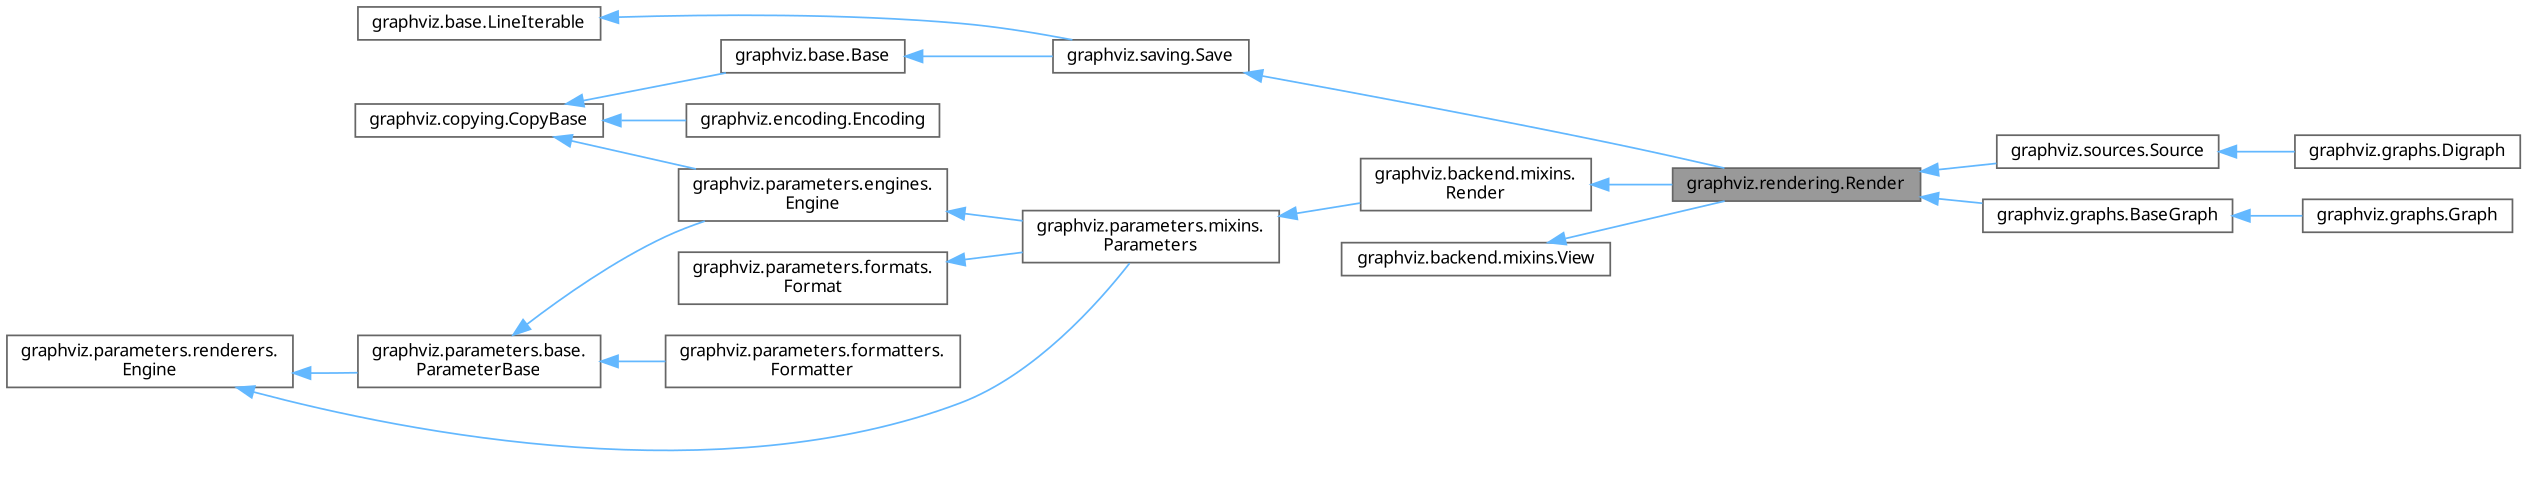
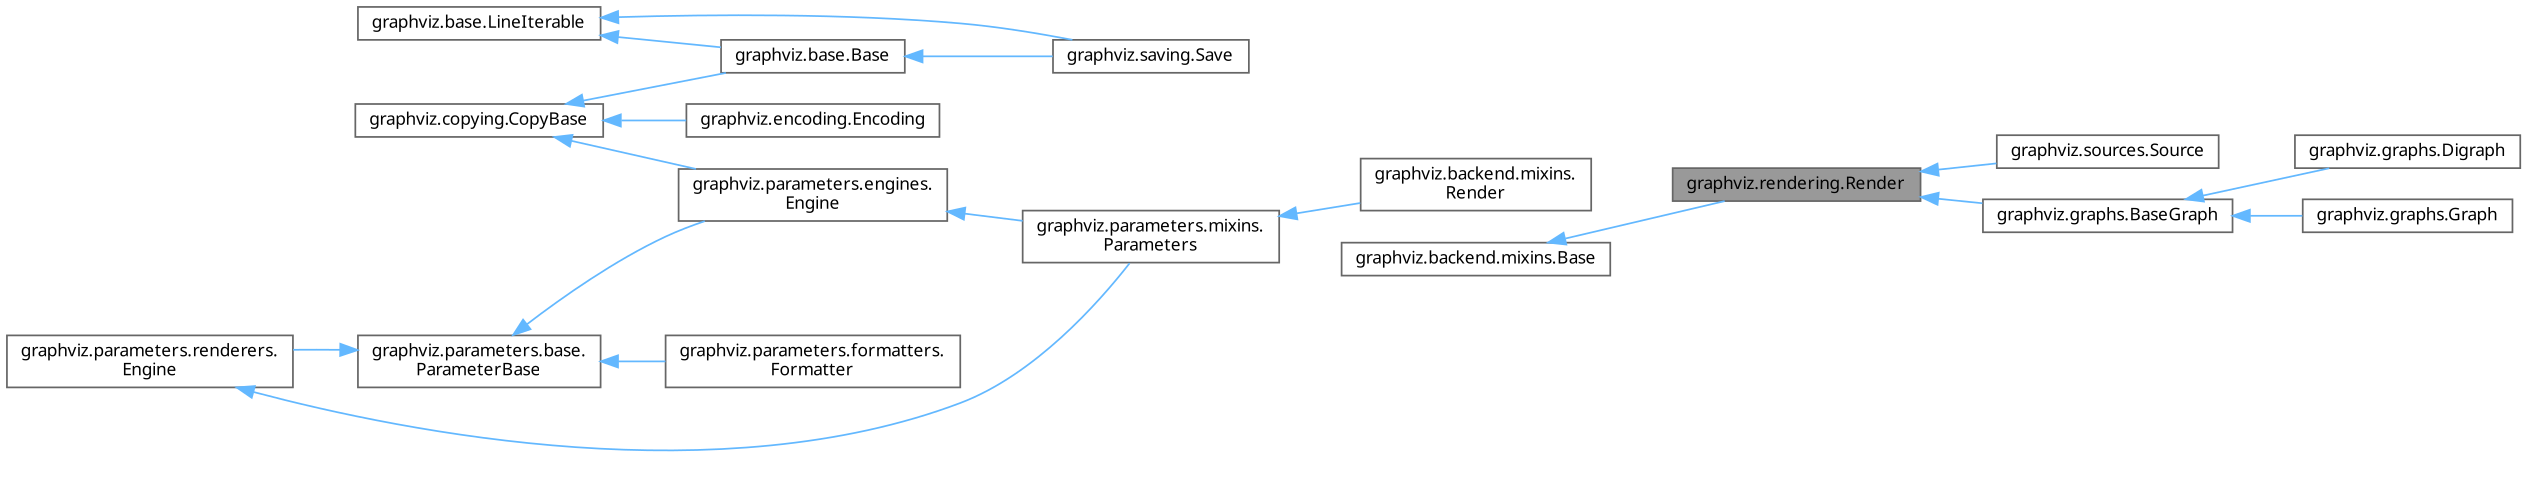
none -> (670, 42)
(1494, 120) -> none
(2266, 152) -> (2266, 182)
(1641, 185) -> none
(1476, 259) -> (1476, 259)
(813, 278) -> none
(334, 373) -> (317, 350)
